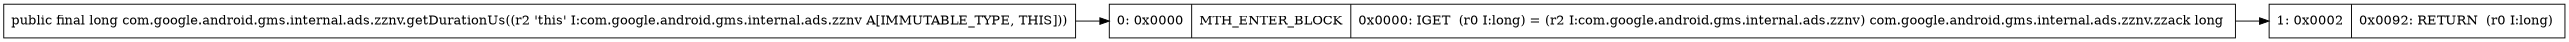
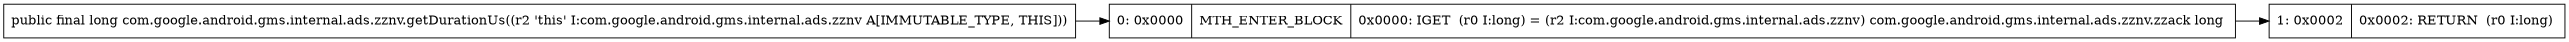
(2458, 21) -> (2458, 21)
